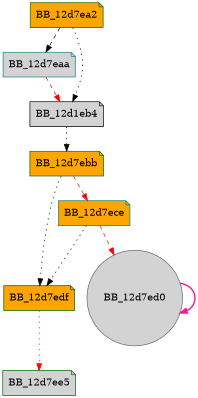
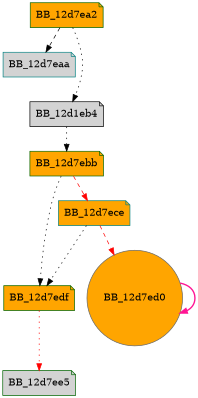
(51, 86) -> none
(135, 298) -> (135, 298)
